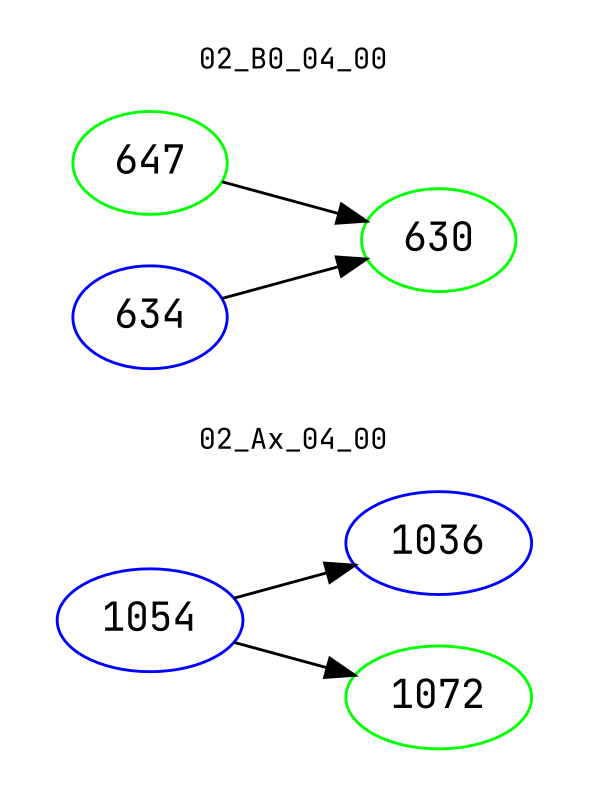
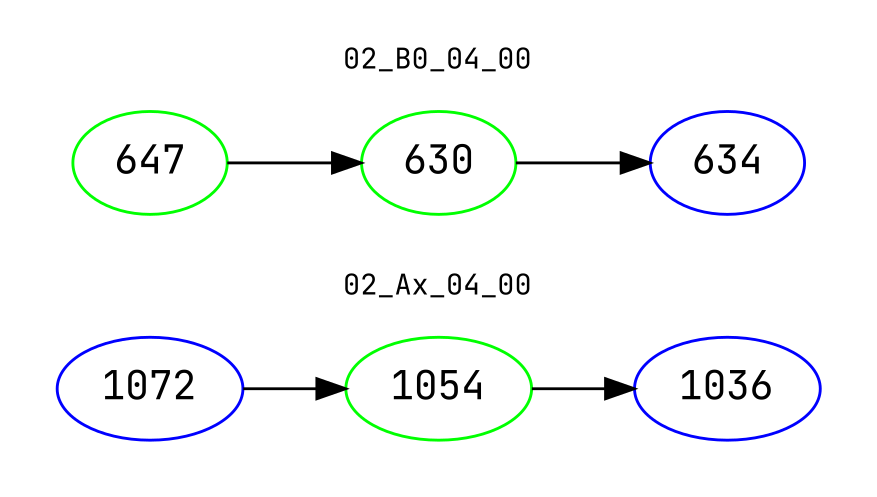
(280, 283) -> (568, 163)
(150, 620) -> (439, 389)
(281, 655) -> (280, 389)
(439, 697) -> (150, 389)
